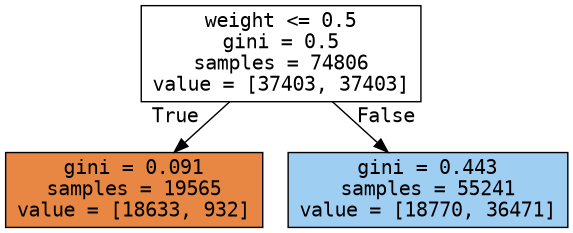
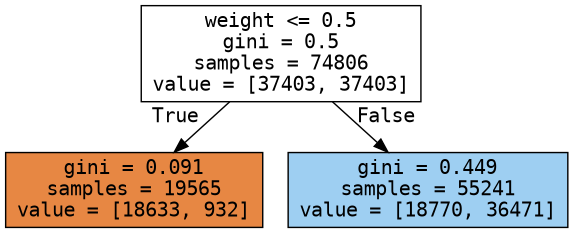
(428, 190) -> (428, 190)
